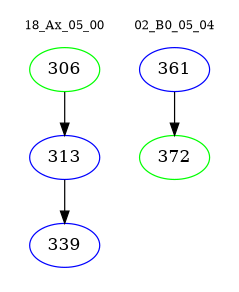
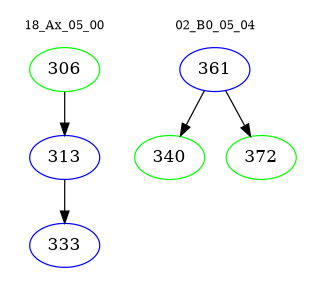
none -> (170, 157)
(65, 245) -> (65, 245)
